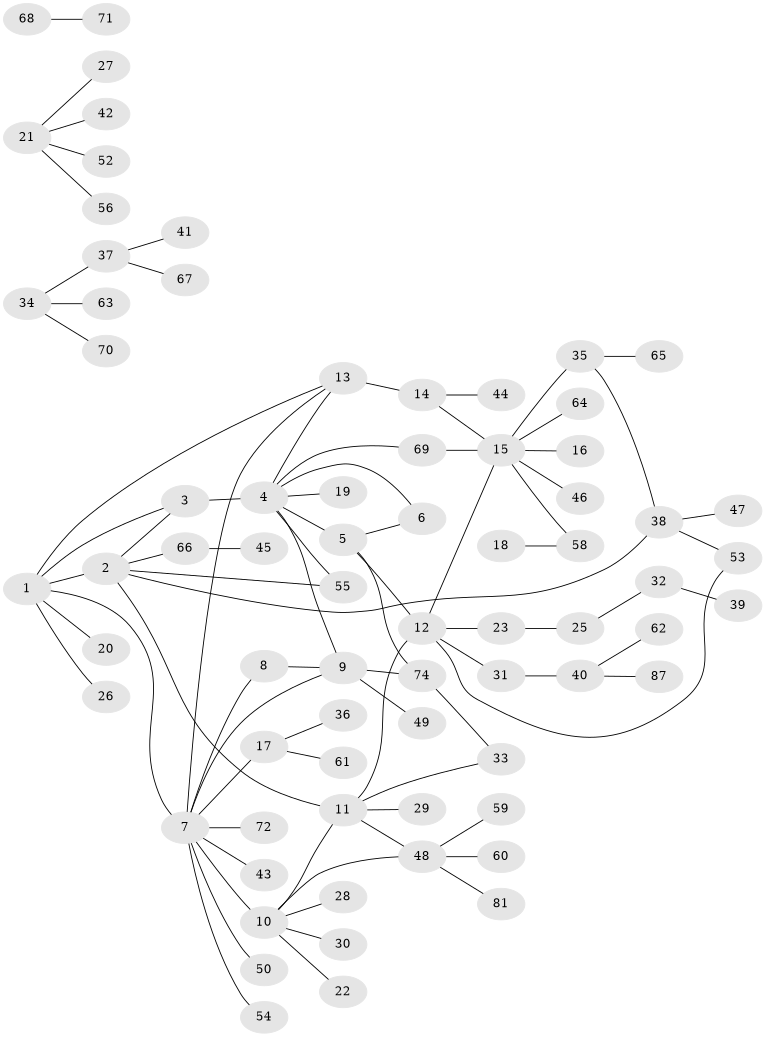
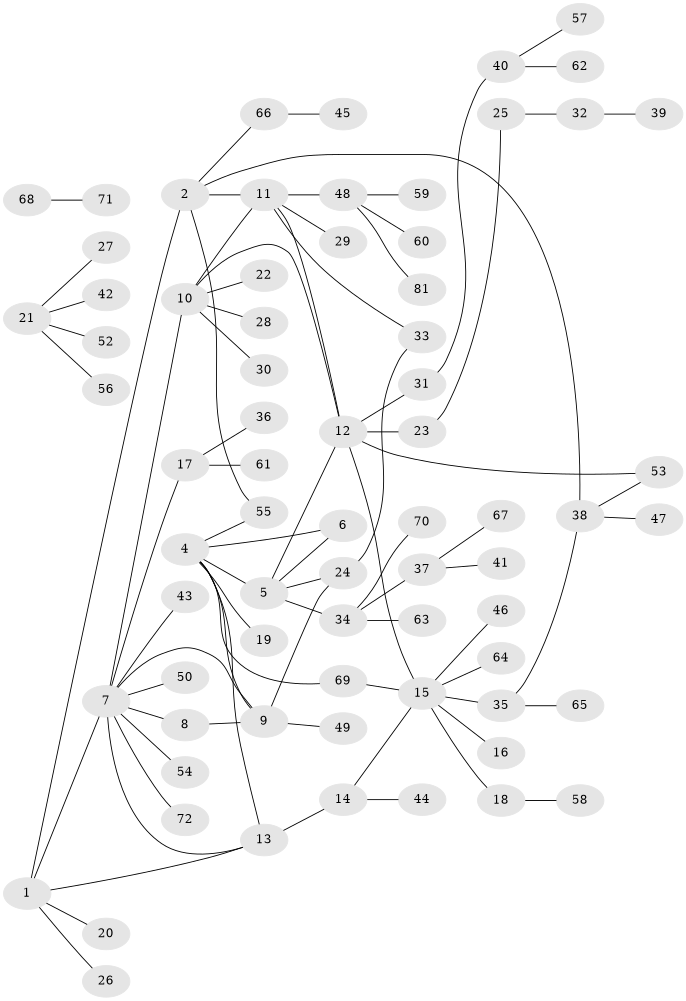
(538, 500) -> (457, 749)
(185, 501) -> none
none -> (304, 607)
(422, 676) -> (343, 573)
(659, 677) -> (580, 19)
(332, 868) -> (302, 282)
